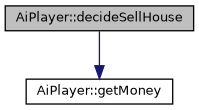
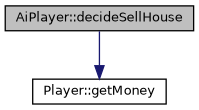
(99, 92) -> (99, 92)
